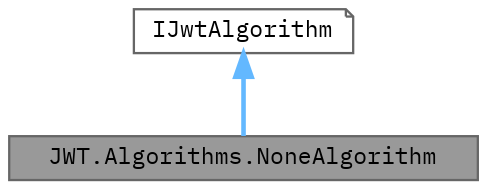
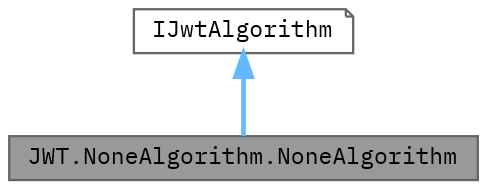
(244, 158) -> (244, 158)
